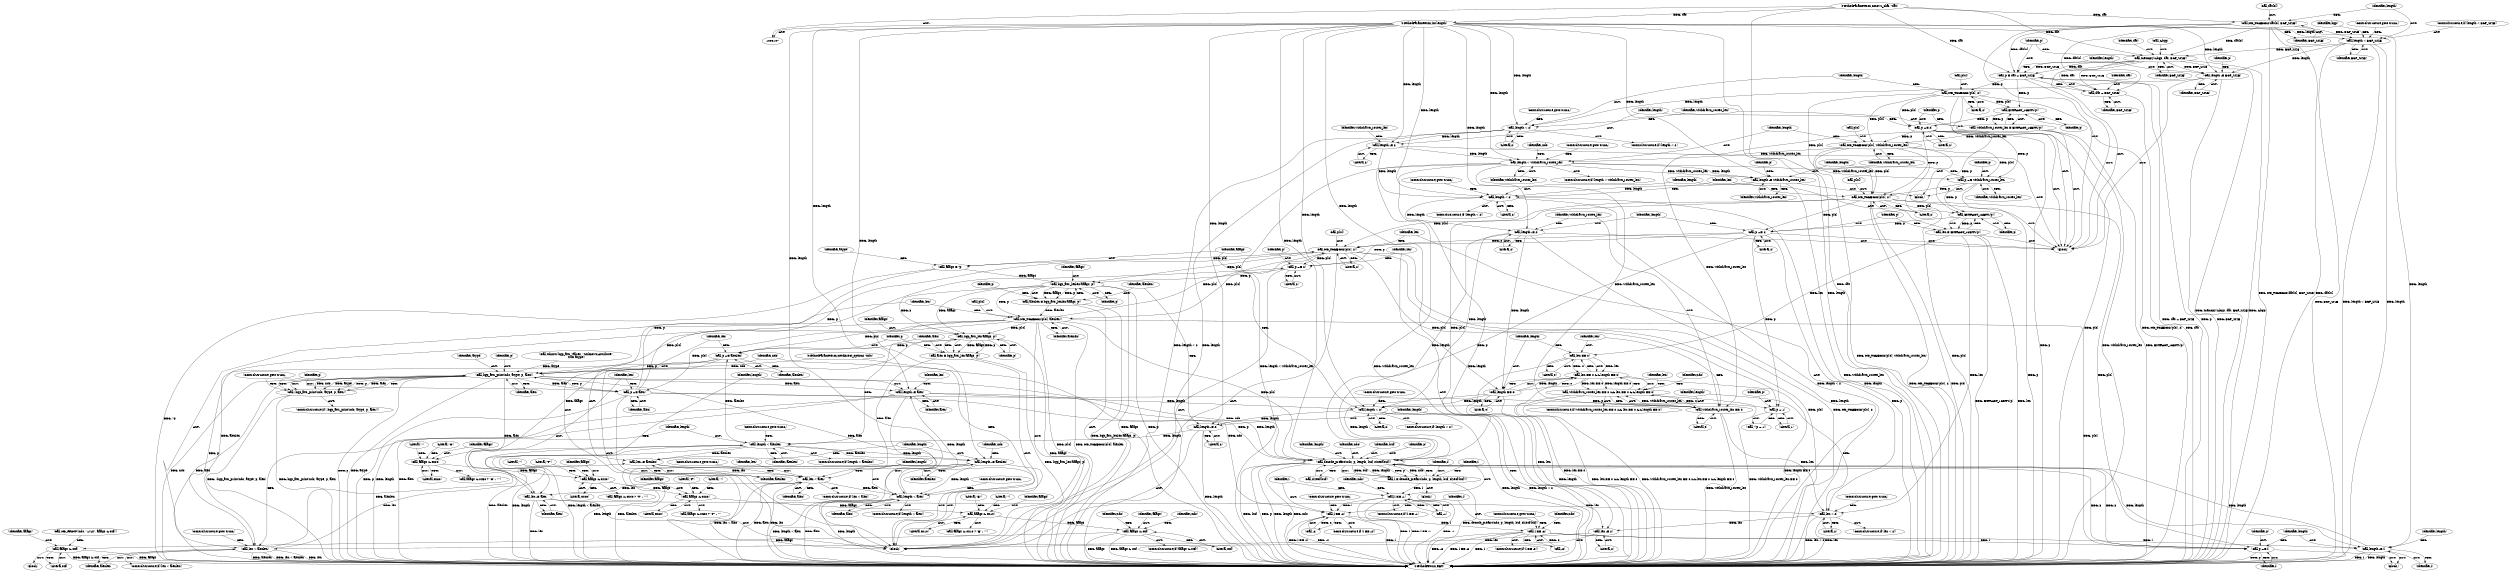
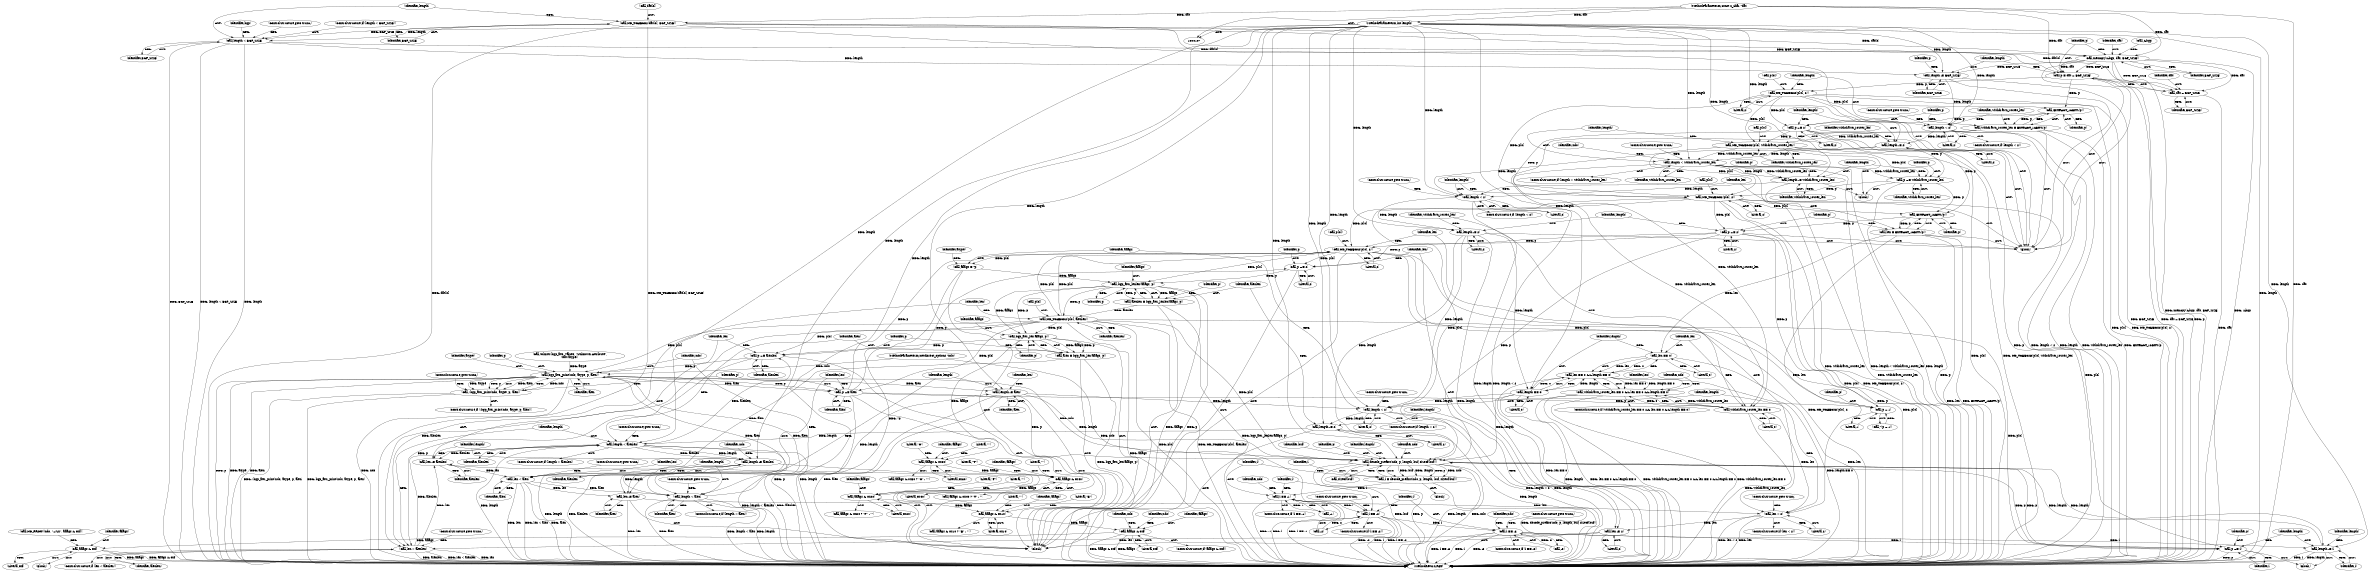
(2164, 50) -> (2134, 50)
none -> (949, 166)
(846, 497) -> none
